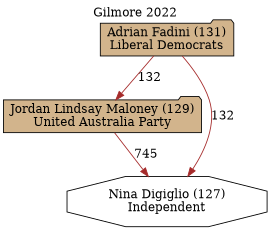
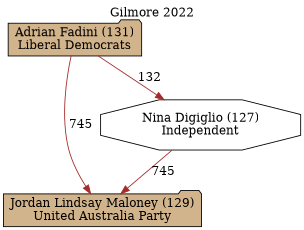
(150, 78) -> (81, 125)
(129, 151) -> (150, 169)
